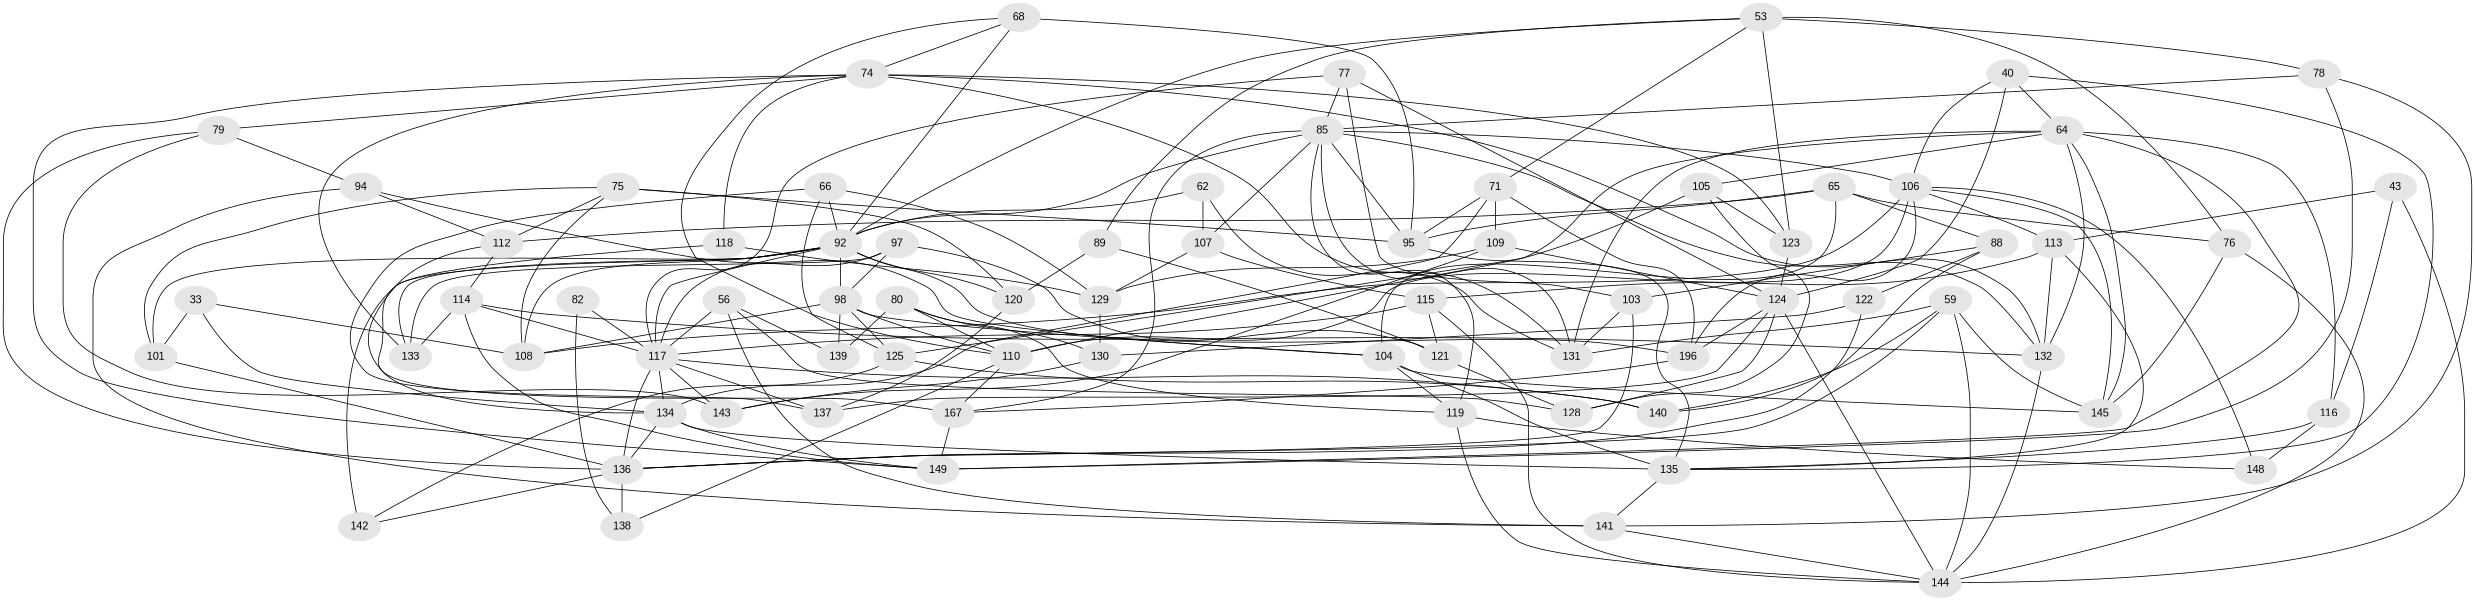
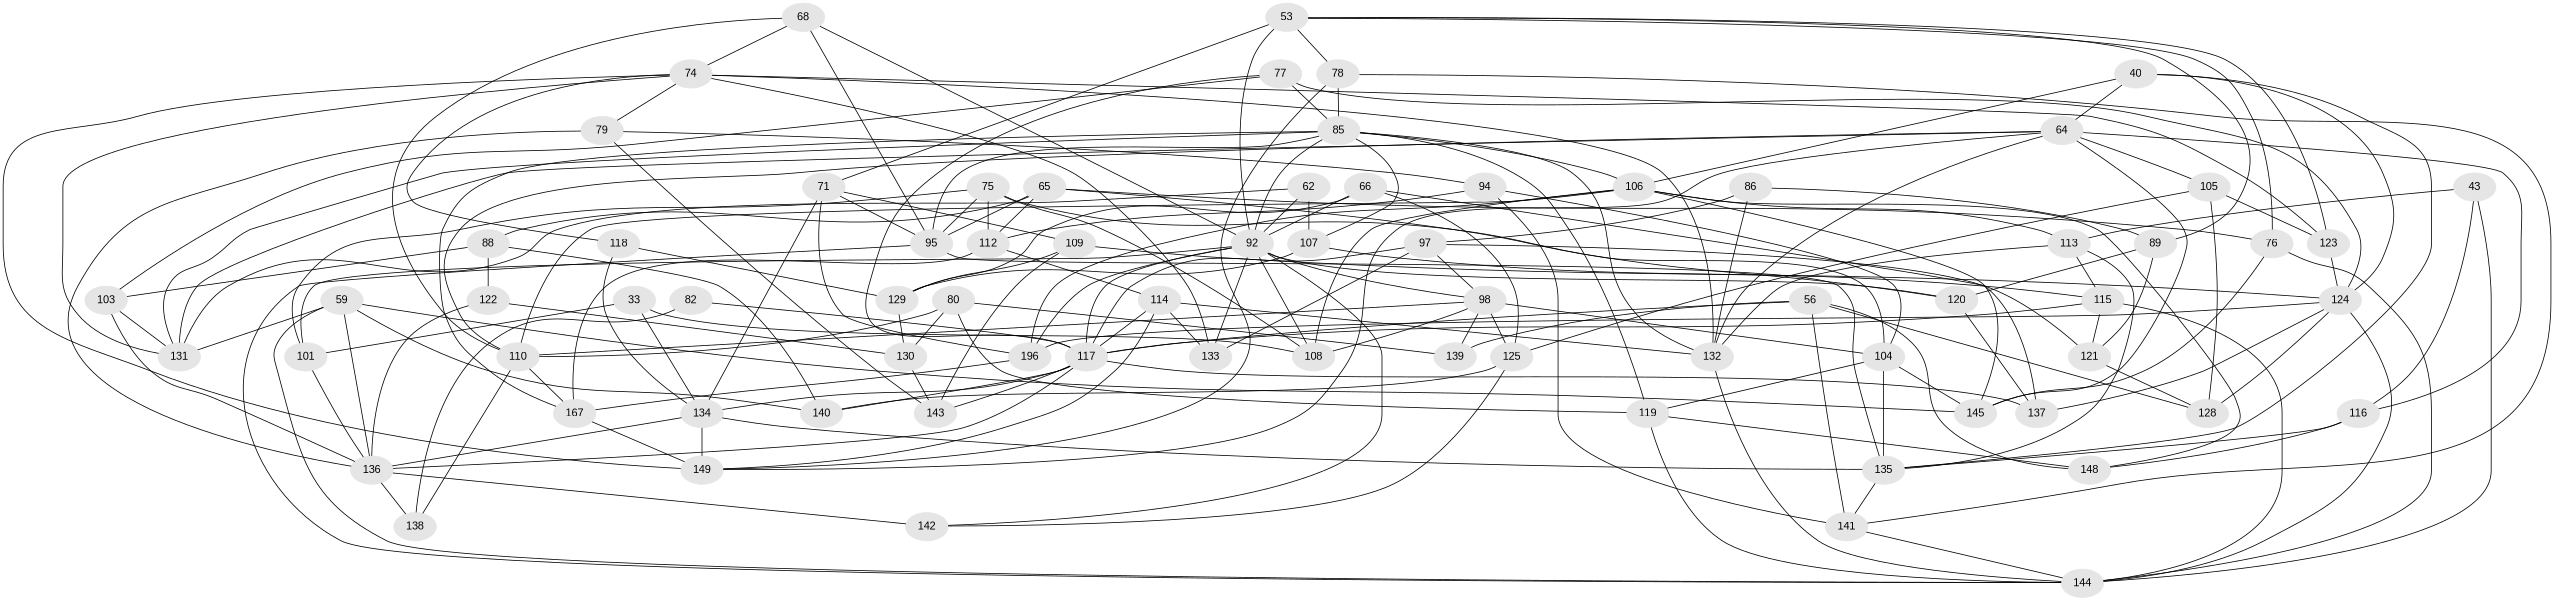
none -> (1751, 187)
none -> (1932, 405)
none -> (409, 551)
